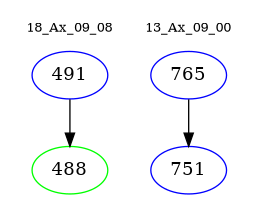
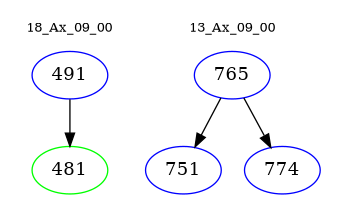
(70, 28) -> (70, 28)
(70, 170) -> (70, 170)
none -> (282, 170)
